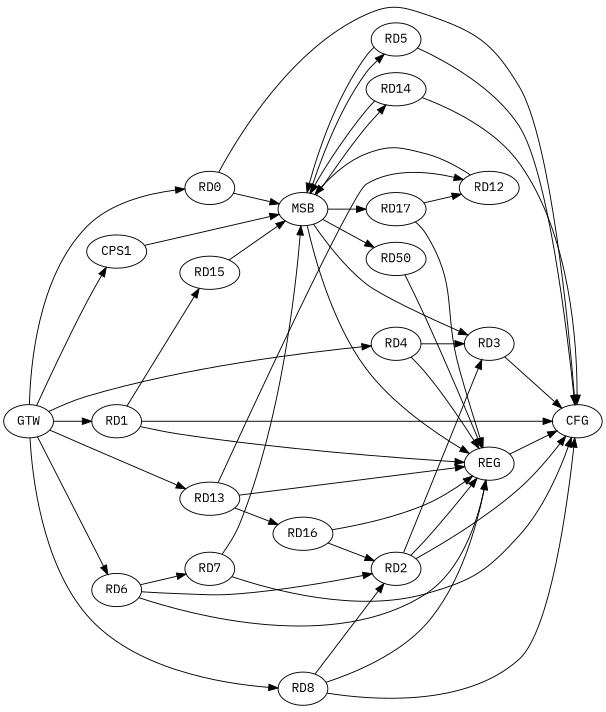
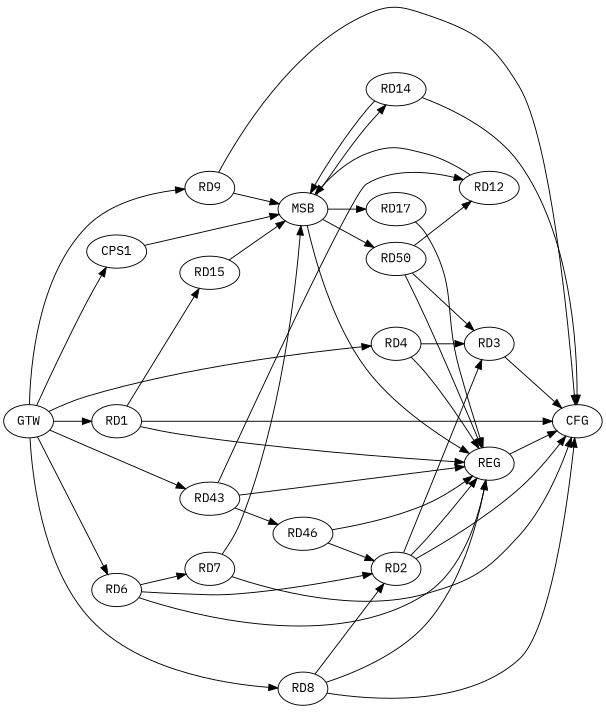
(396, 39) -> none
(210, 188) -> (210, 188)
(438, 200) -> (439, 226)
(376, 291) -> (440, 299)
(210, 499) -> (210, 499)
(303, 534) -> (303, 534)
